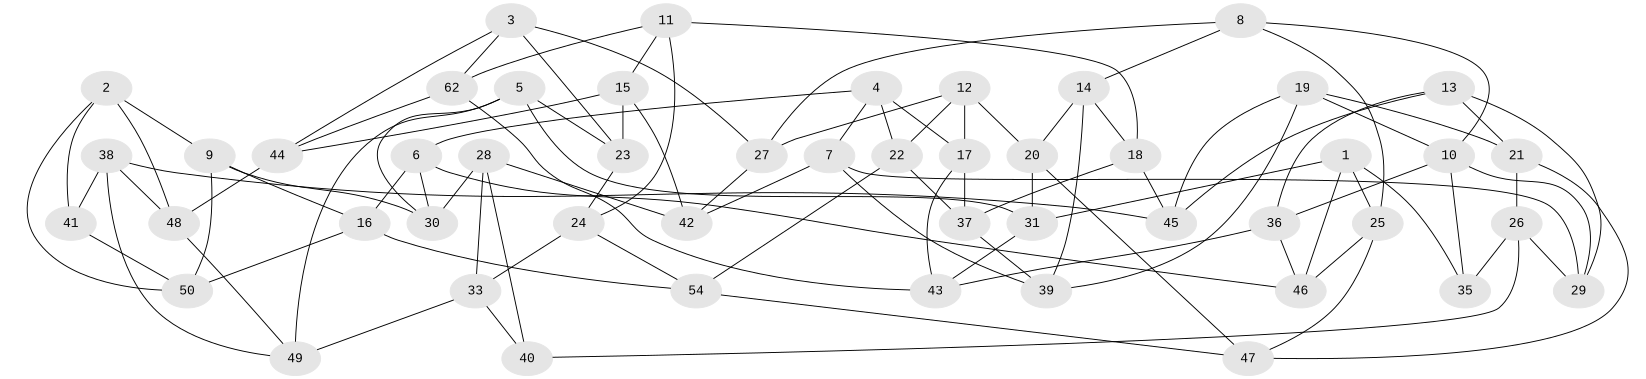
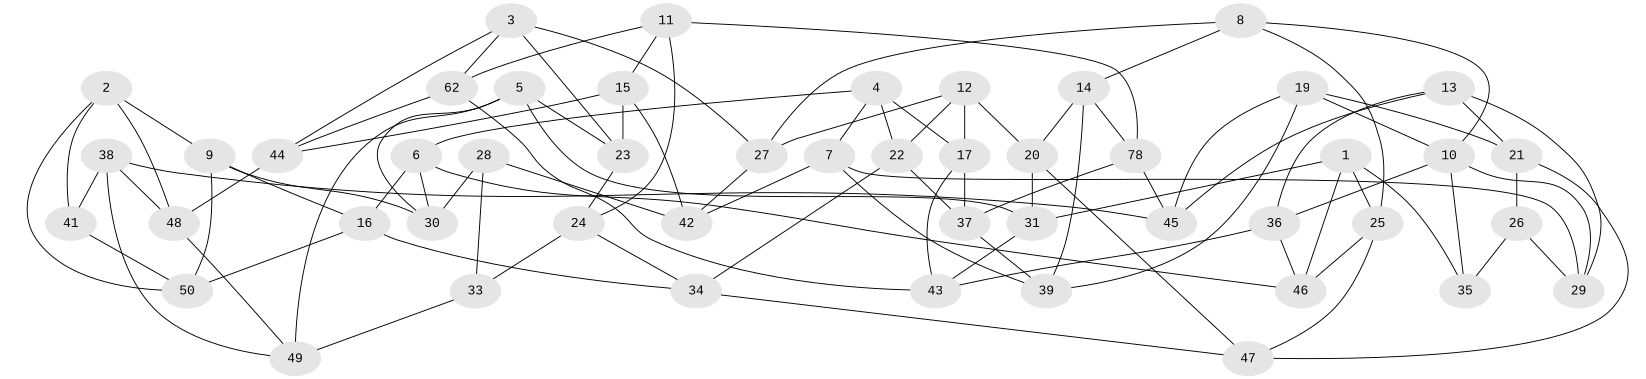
(1136, 156) -> (1136, 156)
(696, 291) -> (696, 291)
(527, 359) -> none
